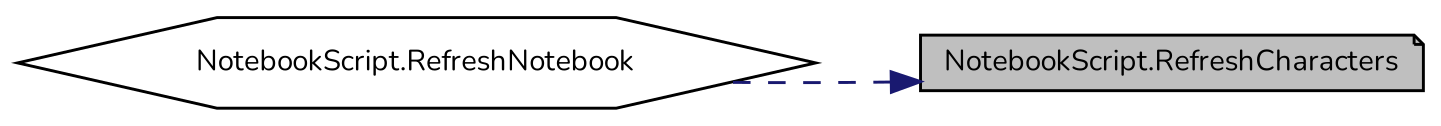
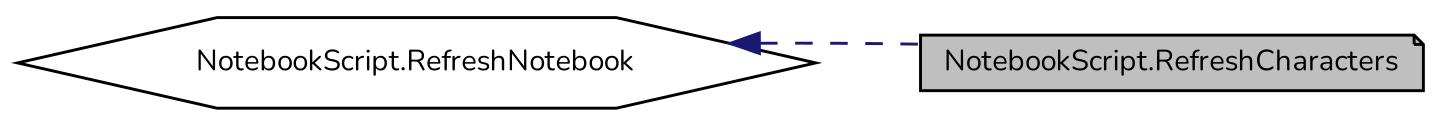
(811, 83) -> (840, 43)
